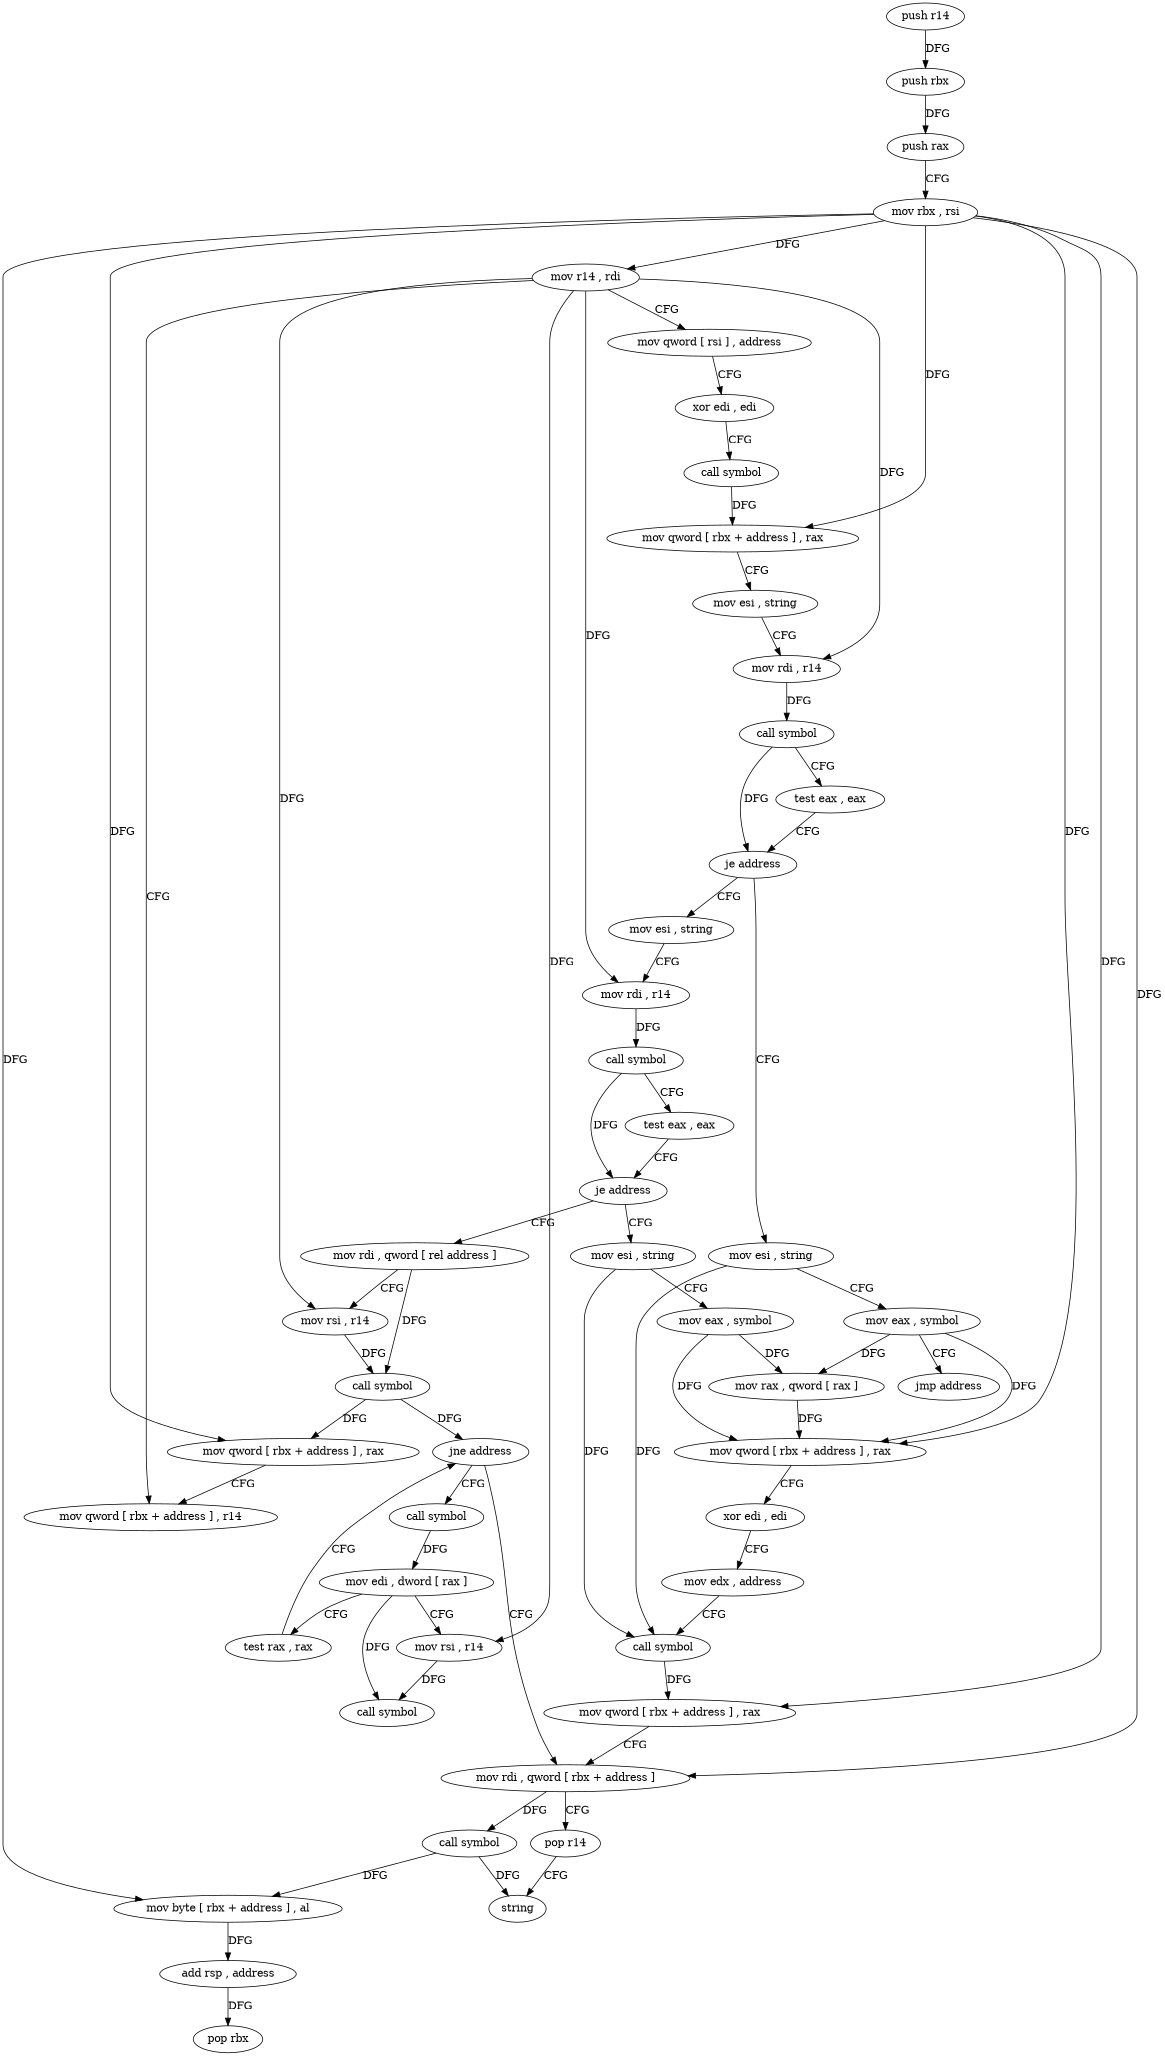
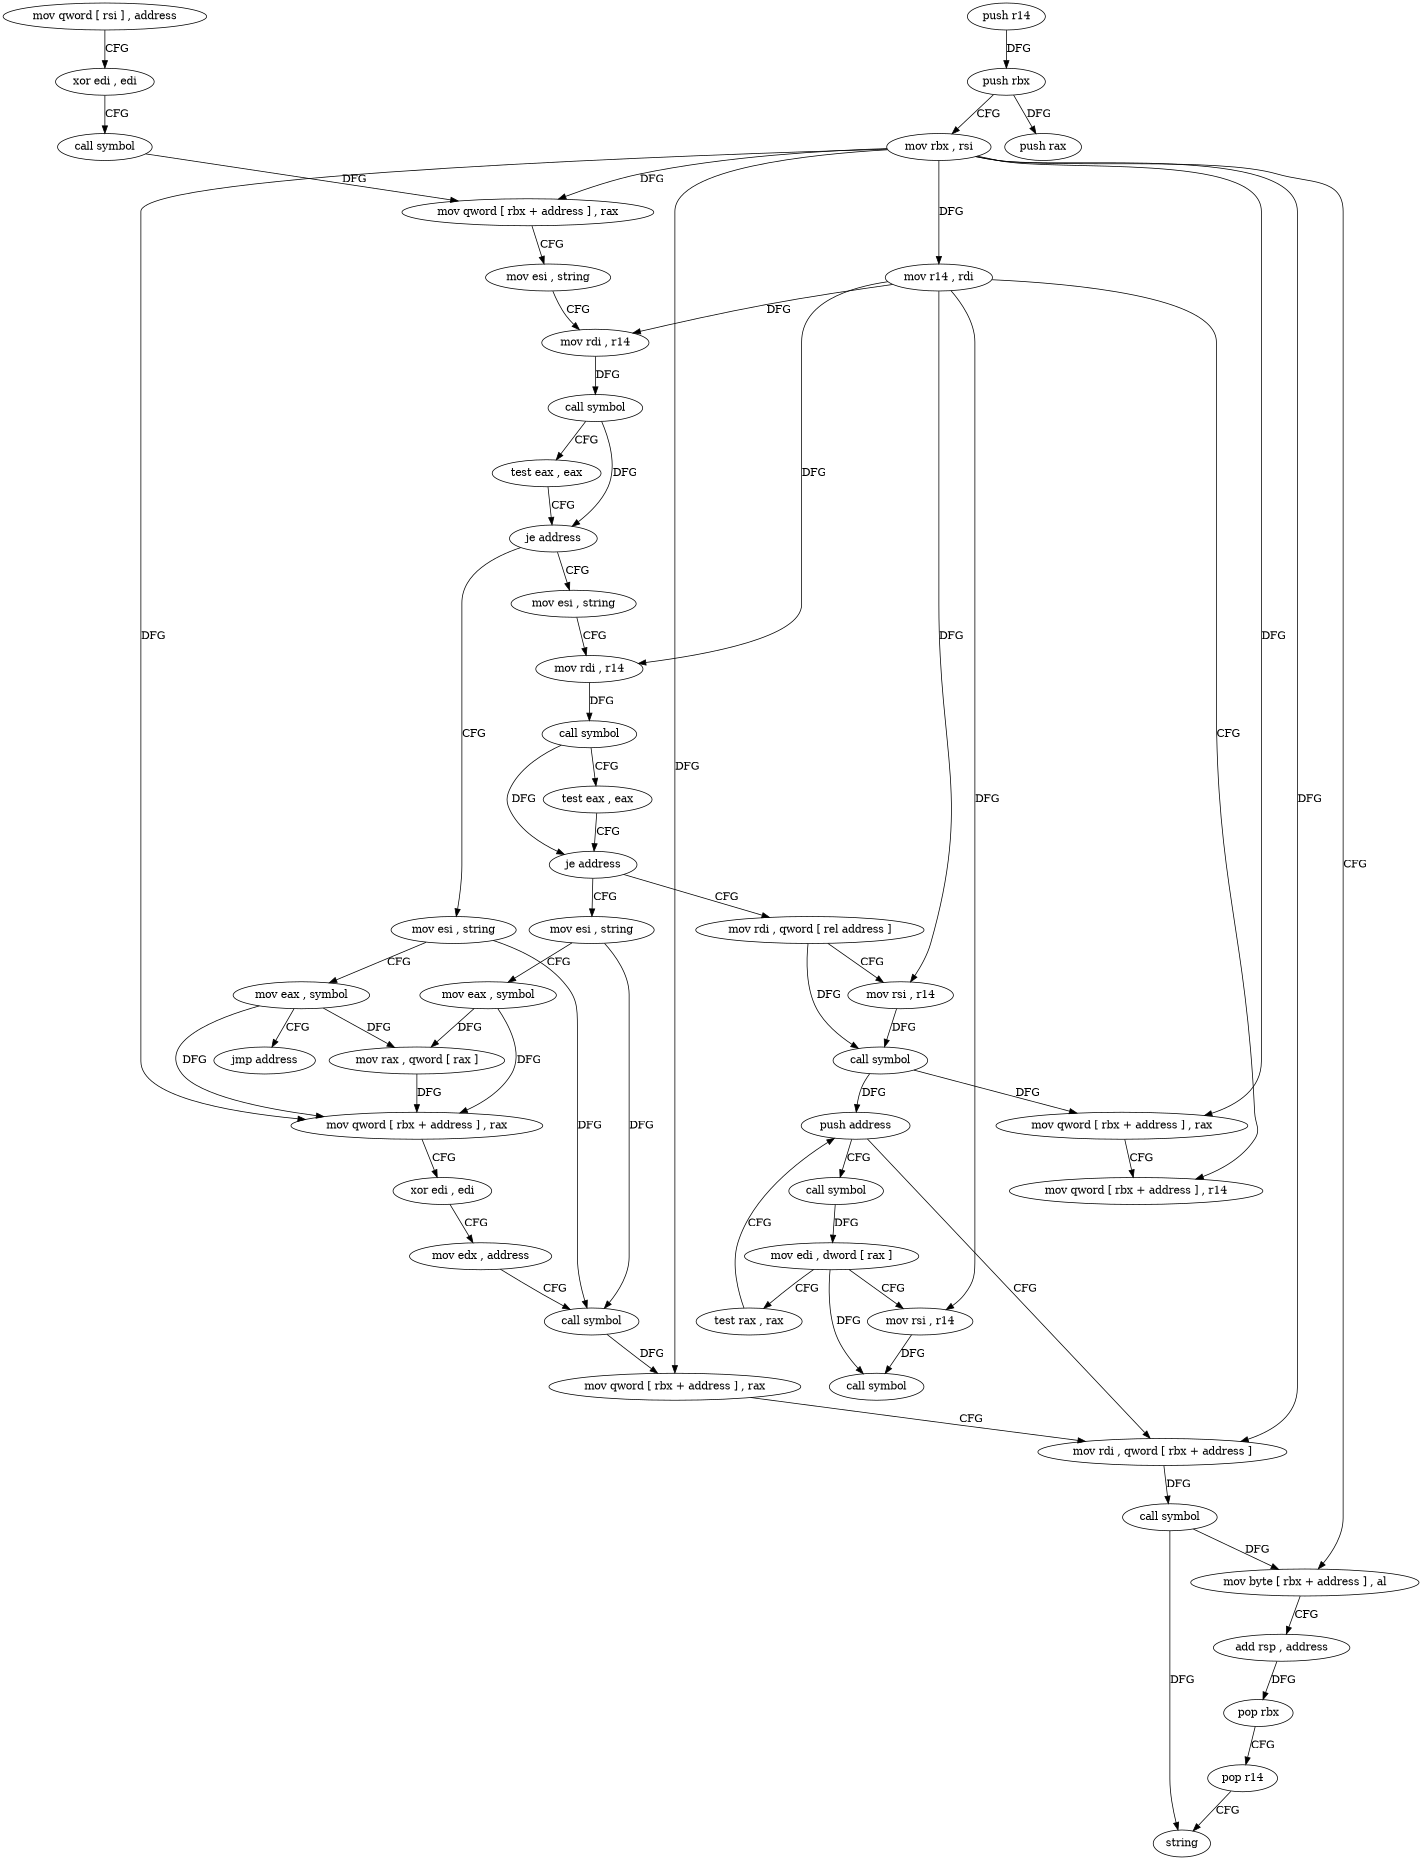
(926, 176) -> (976, 112)
(643, 308) -> none
(15, 1060) -> (1355, 865)
(481, 1452) -> (856, 1126)
(566, 1807) -> (1251, 1742)
(240, 1941) -> (1306, 1615)
